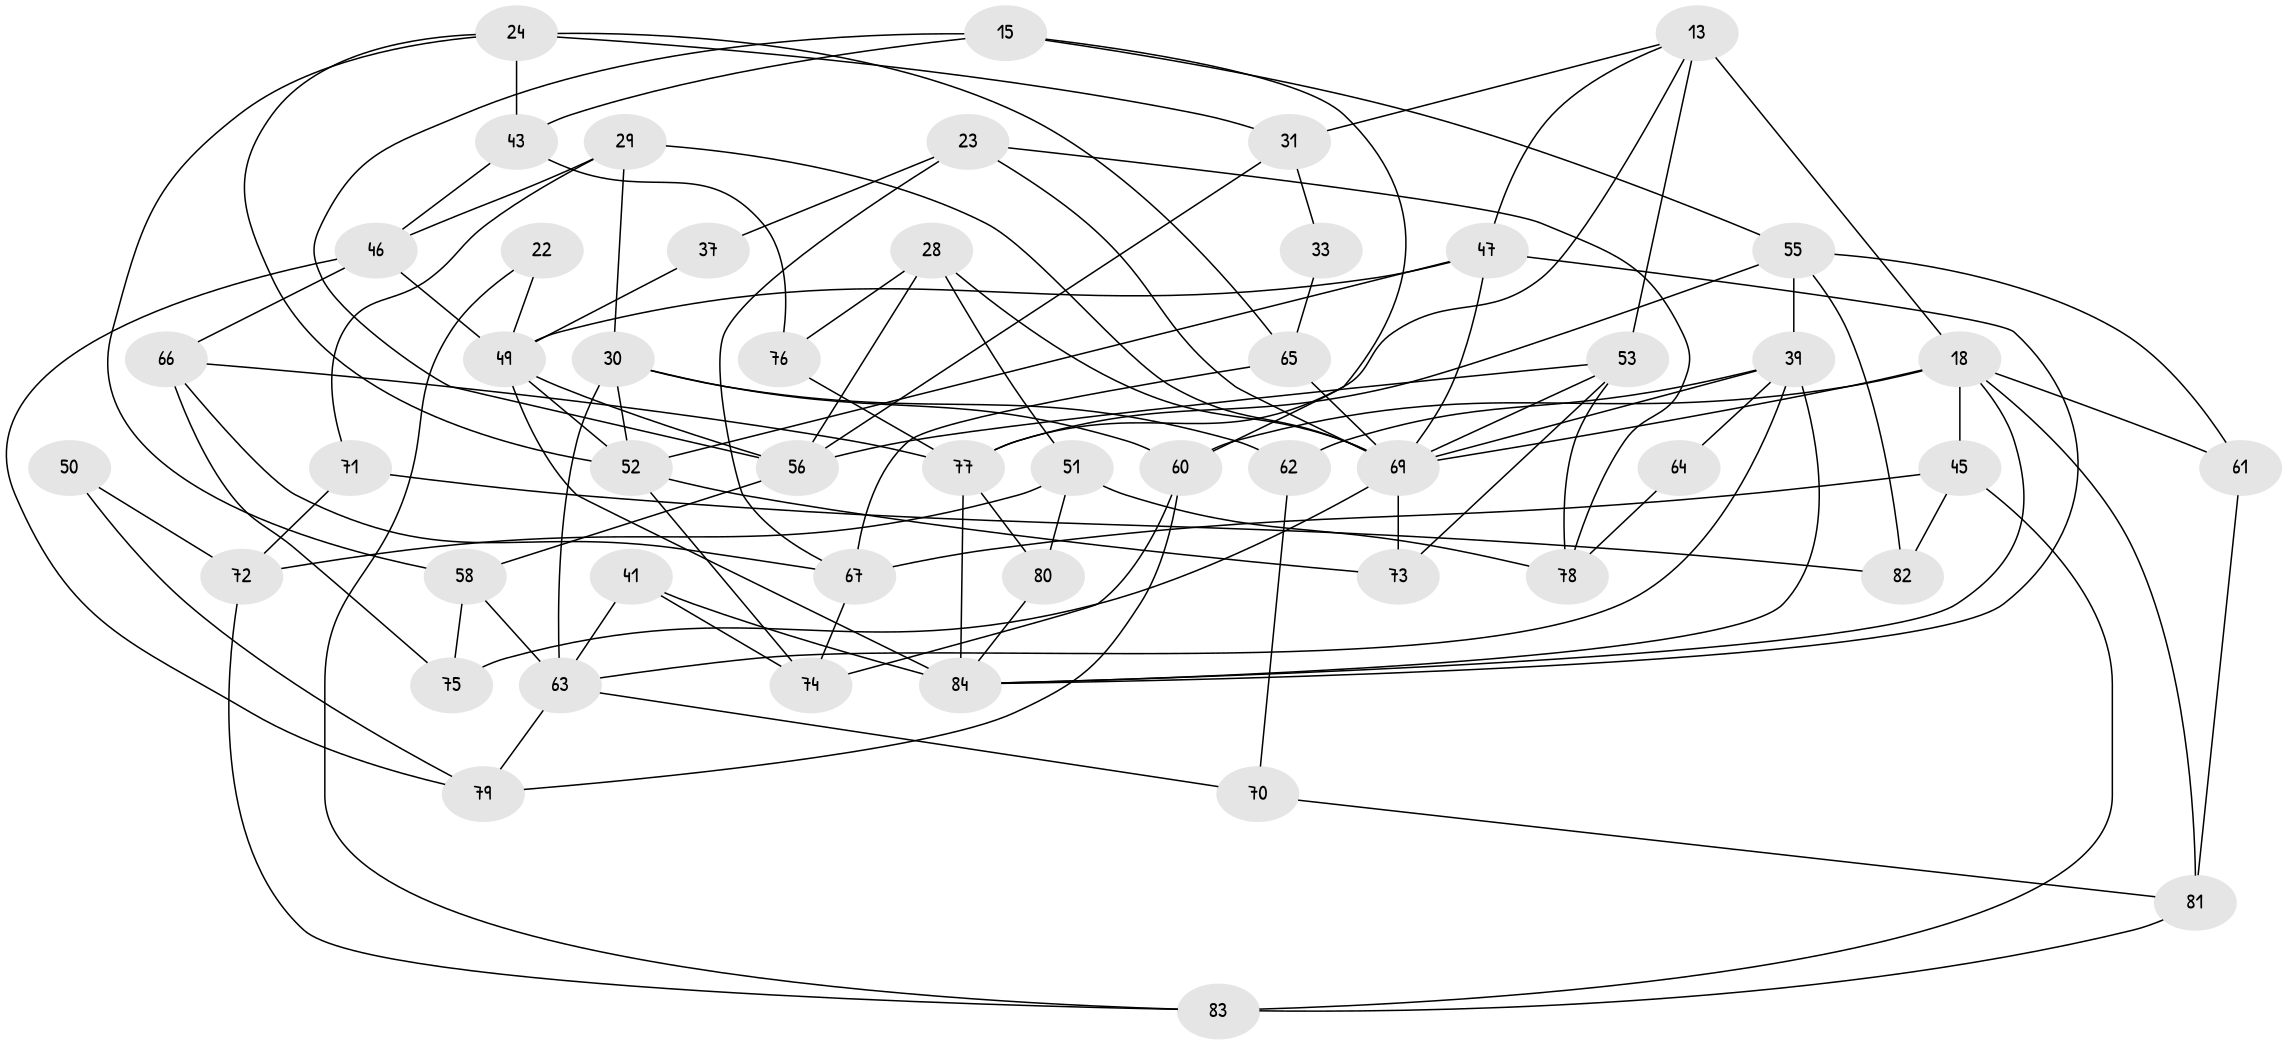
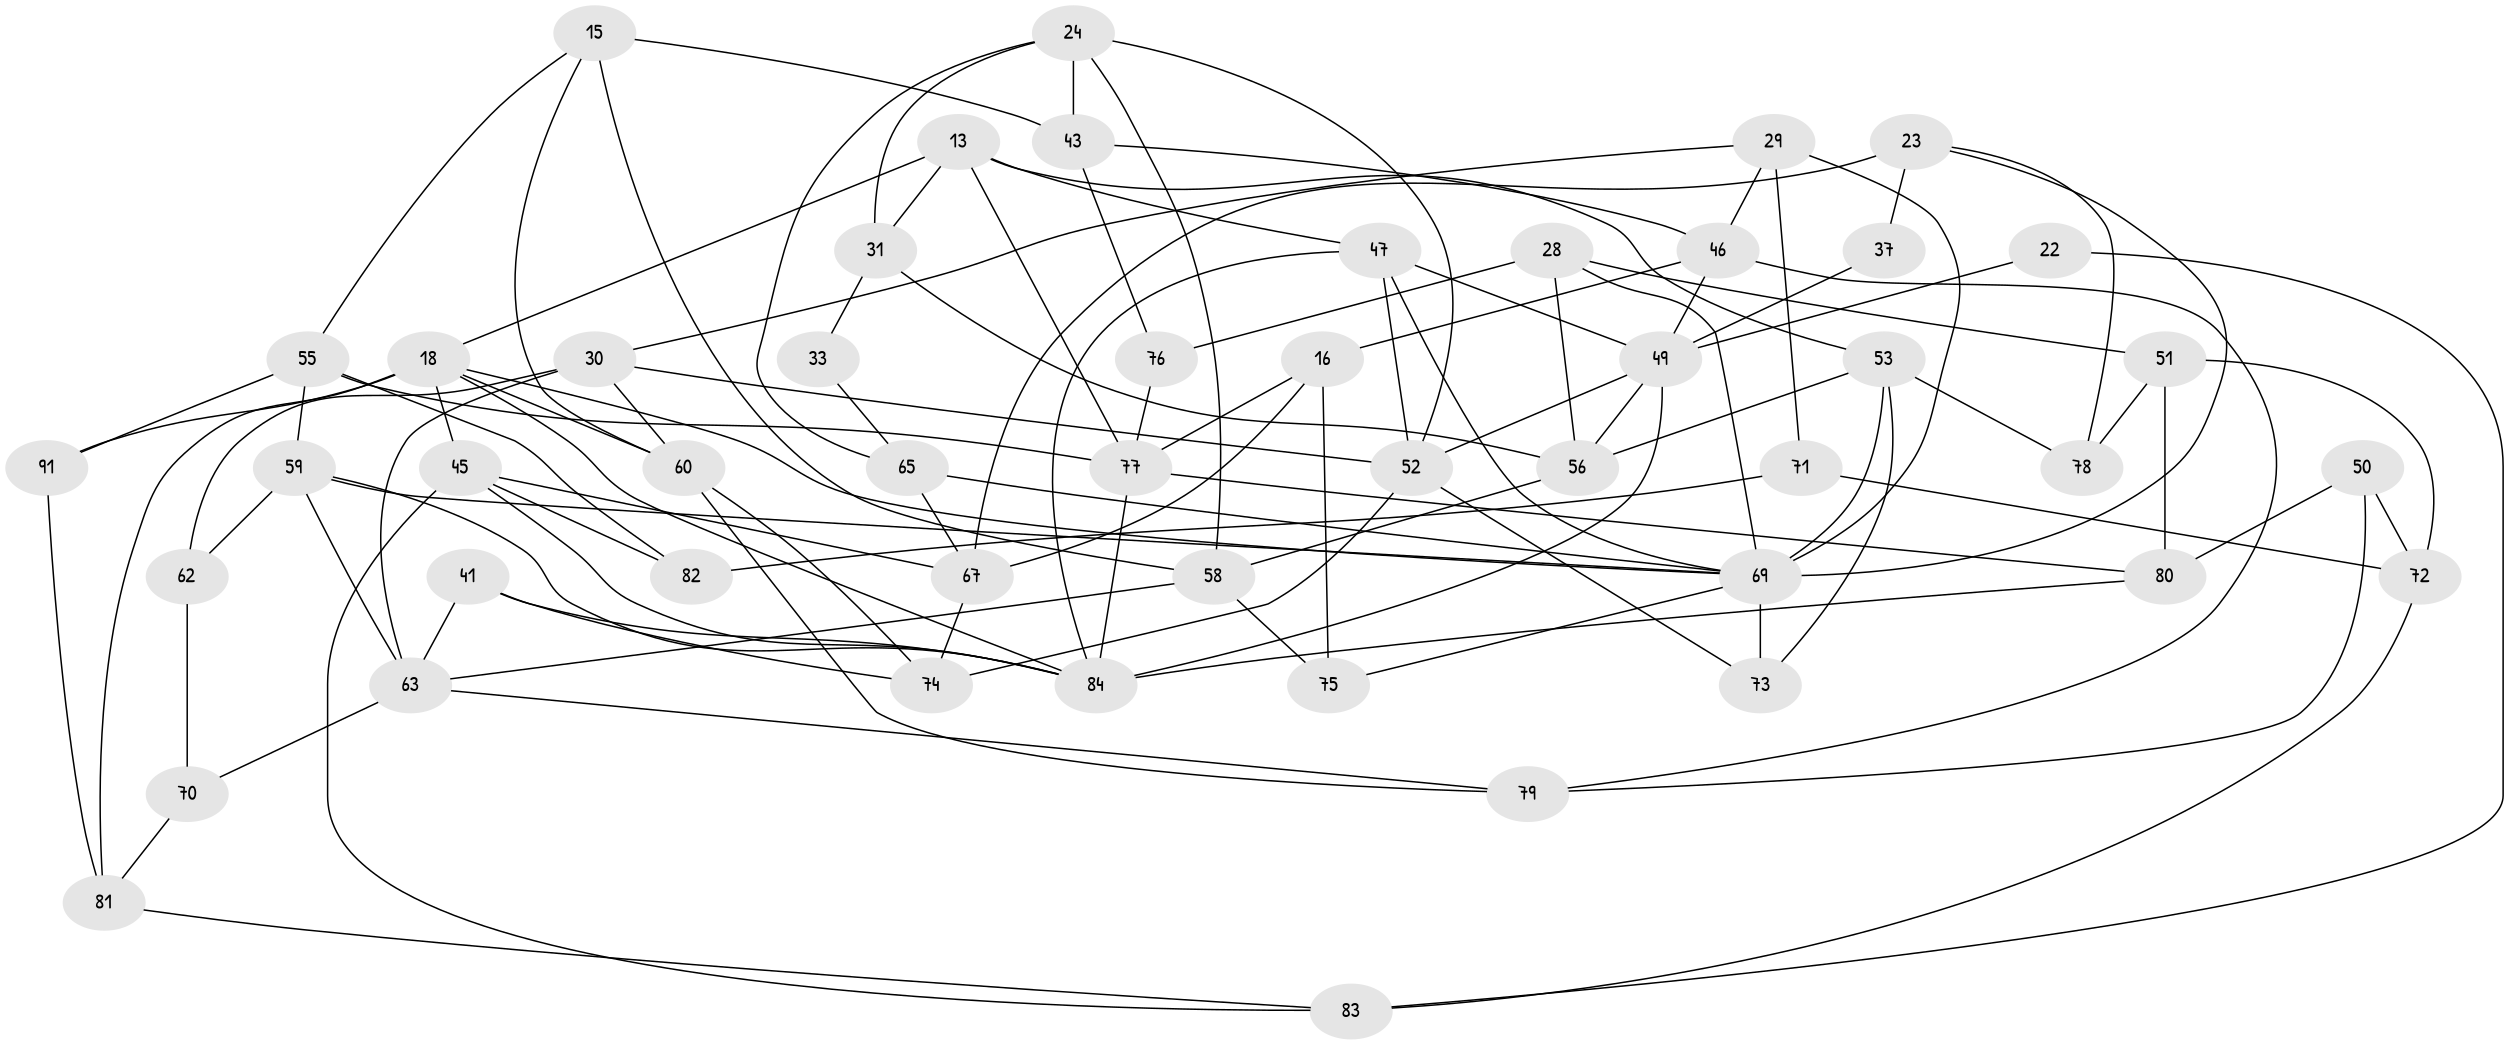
(366, 163) -> (780, 437)
(166, 359) -> (1323, 359)
(1794, 359) -> (294, 468)
(1679, 468) -> none
(2241, 468) -> (47, 468)
none -> (2253, 528)
none -> (677, 620)
